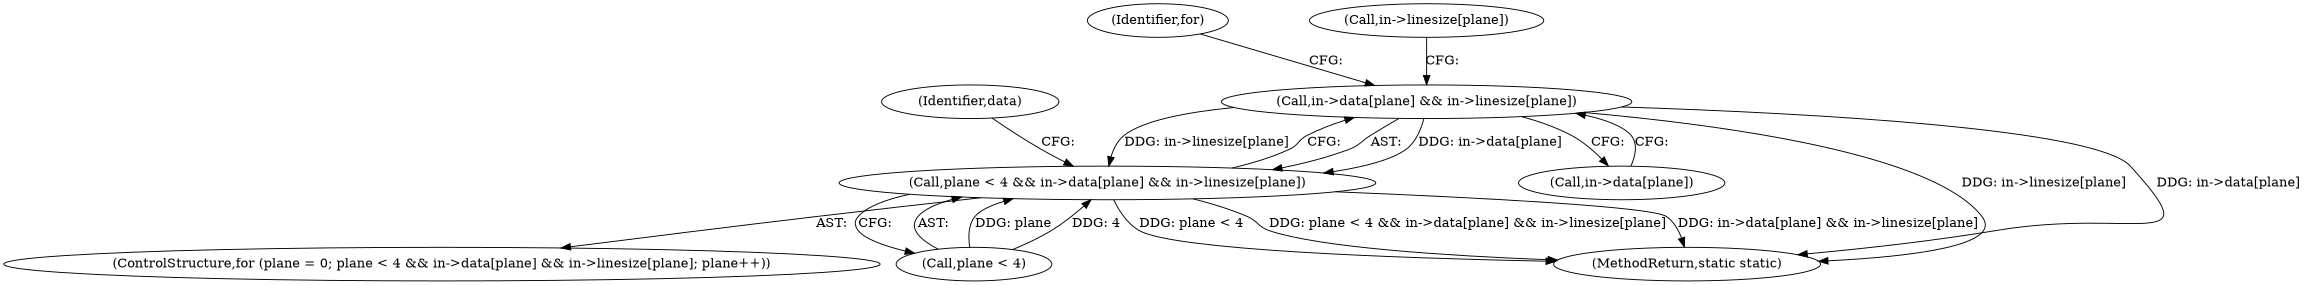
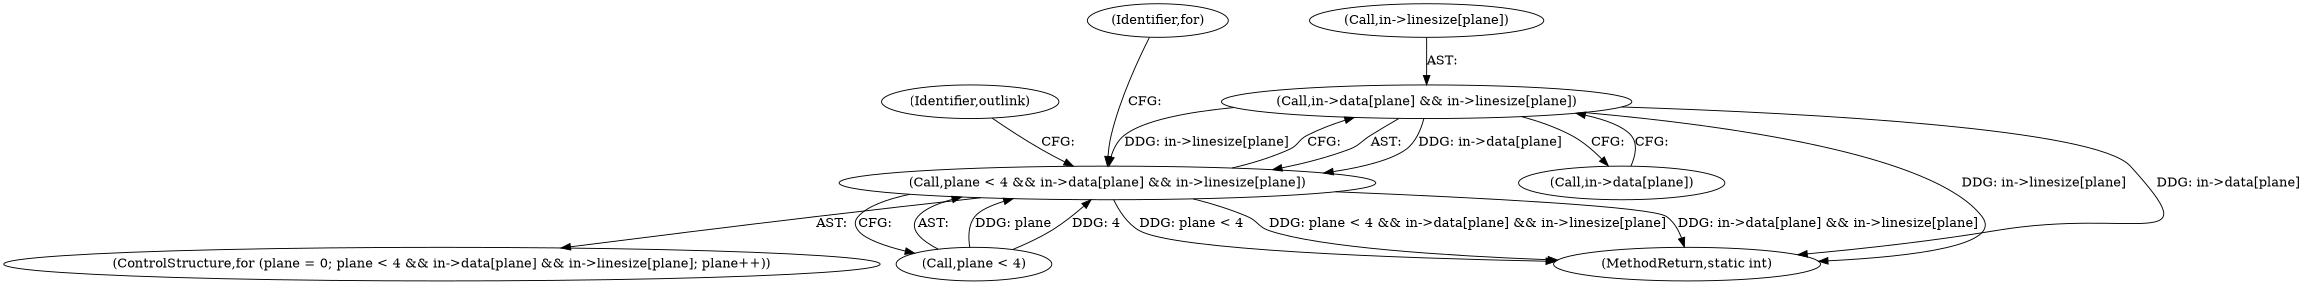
(1283, 58) -> (1124, 95)
(1444, 61) -> (1444, 61)
(970, 102) -> (970, 102)
(1687, 264) -> (1687, 264)
